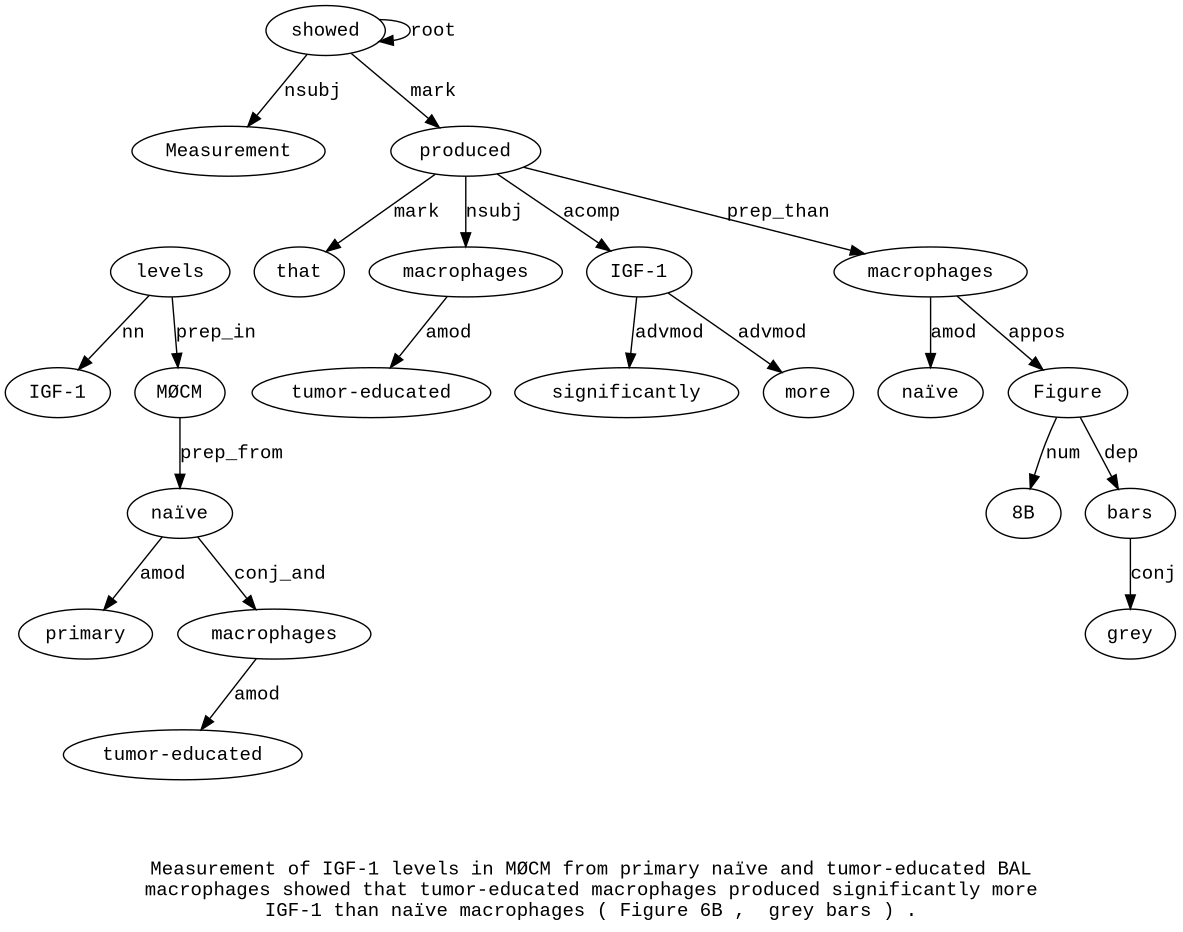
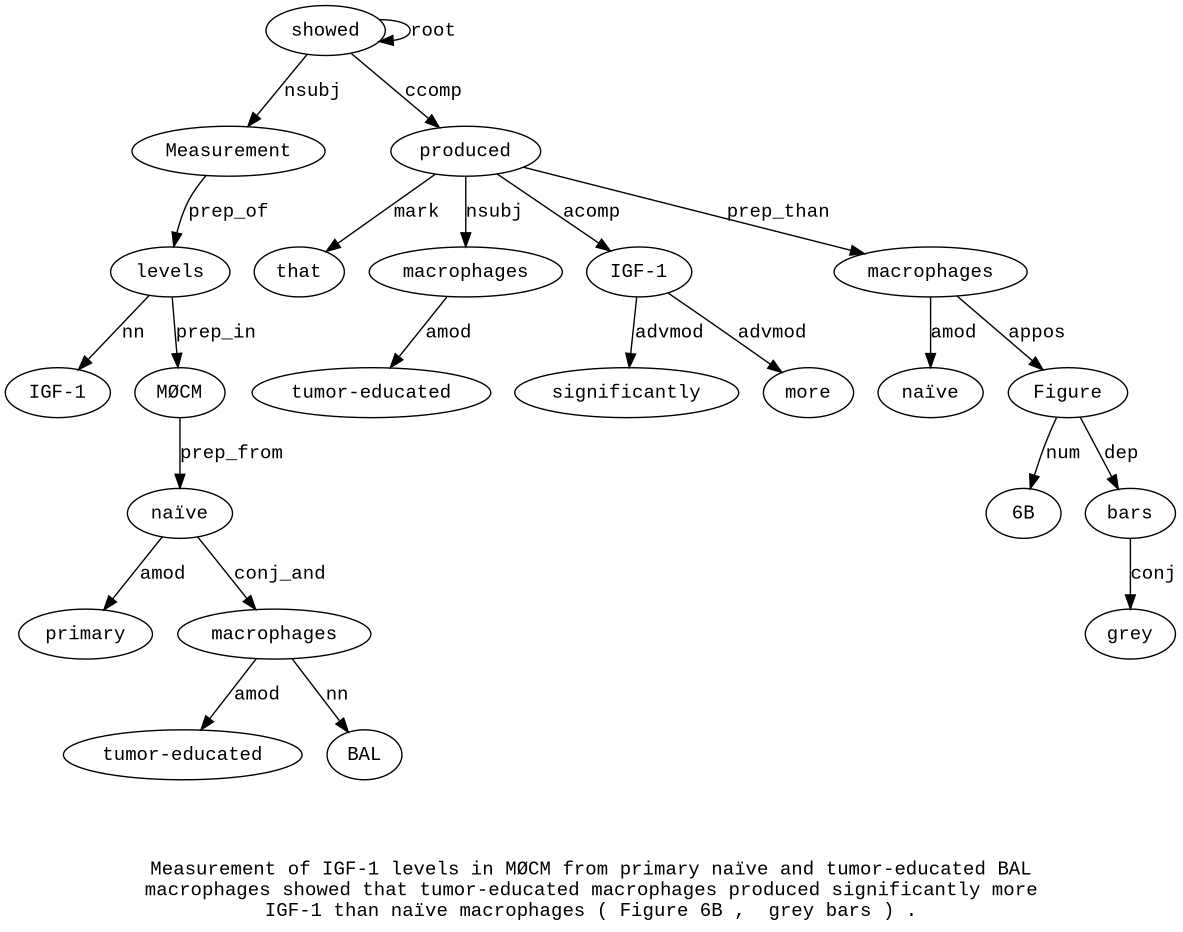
(434, 91) -> (434, 91)
none -> (188, 202)
(1024, 513) -> (1024, 513)
none -> (364, 755)
